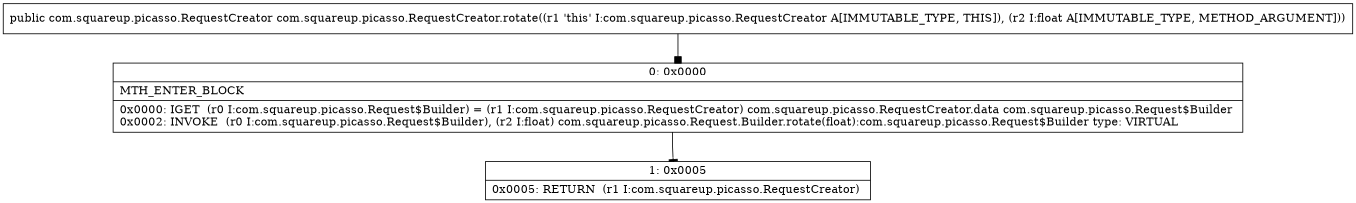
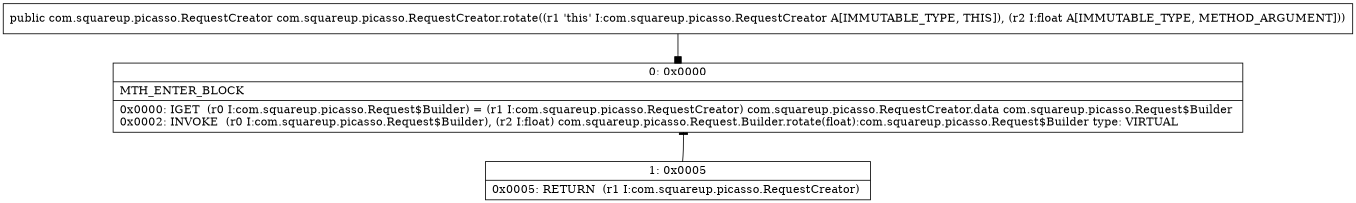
(673, 145) -> (683, 149)
